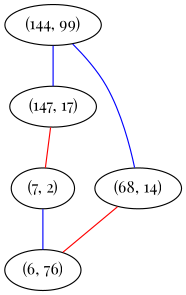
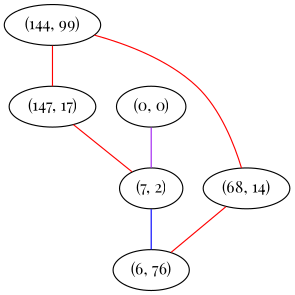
(53, 66) -> (52, 66)
(114, 101) -> (189, 79)
none -> (151, 107)
